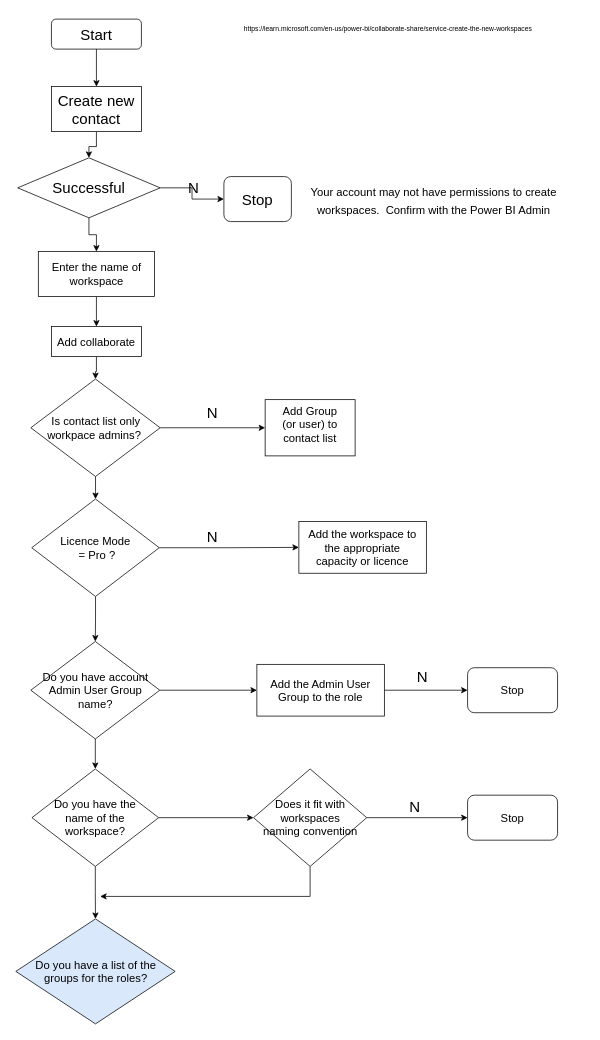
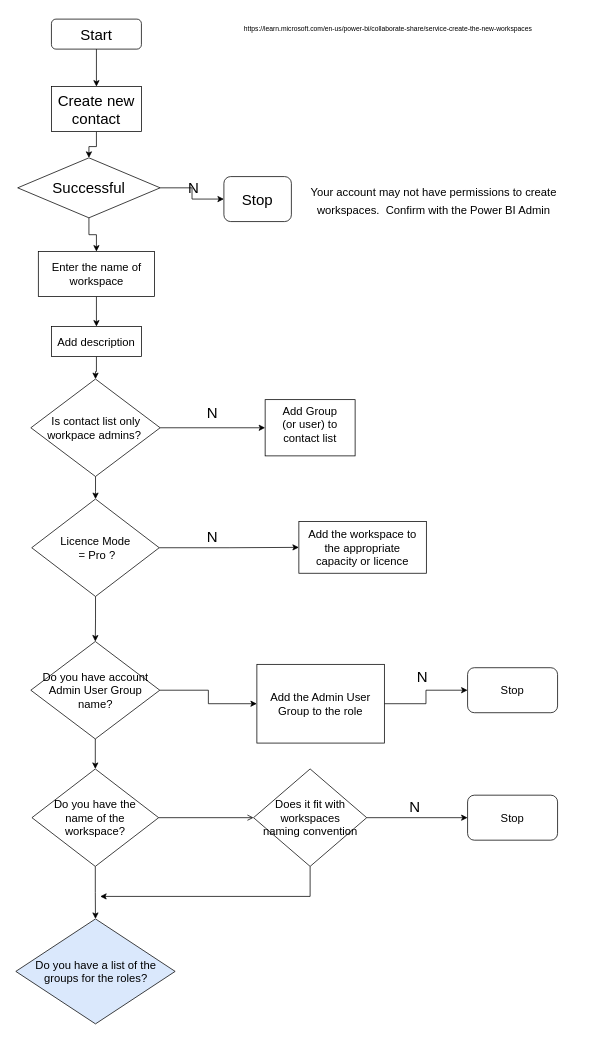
(96, 342) -> (96, 342)
(321, 690) -> (321, 704)
(247, 818) -> (248, 818)
